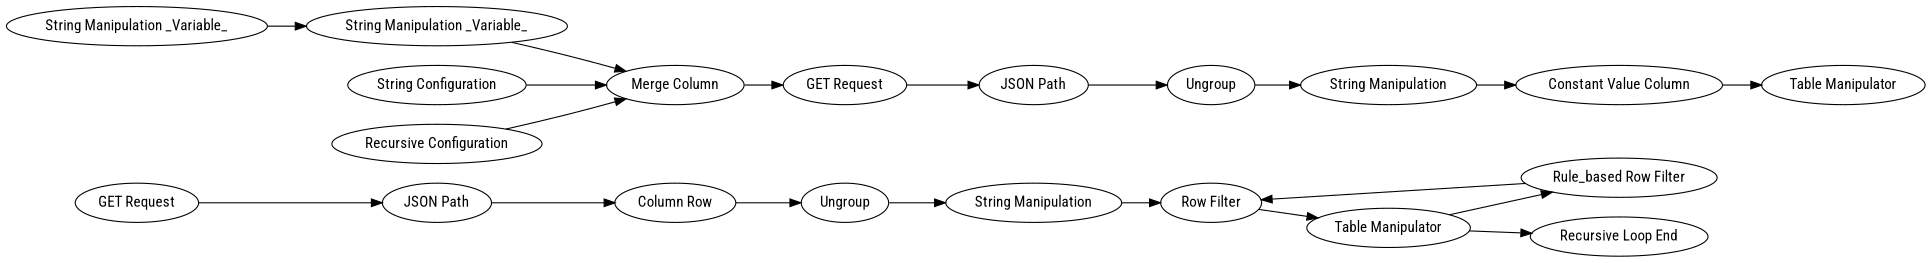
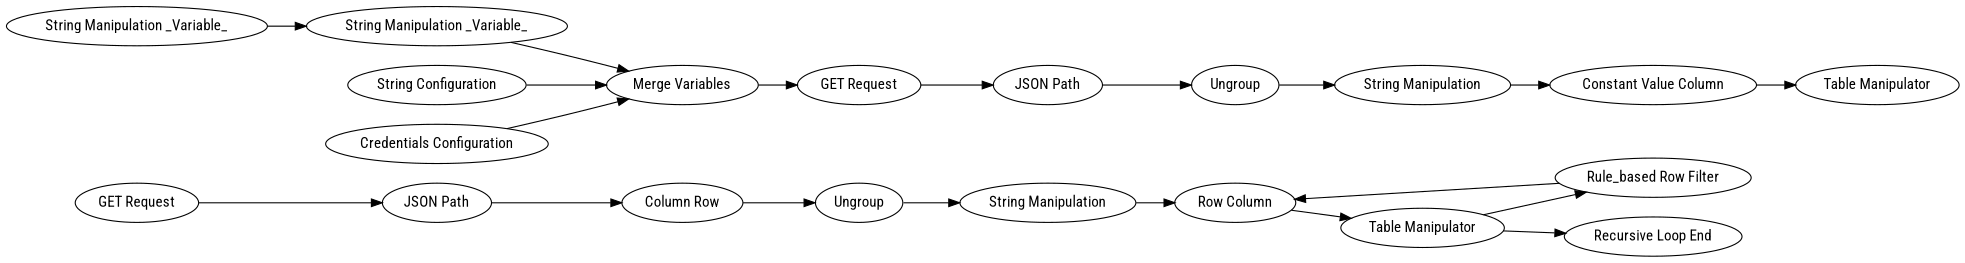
(675, 85) -> (682, 85)
(437, 144) -> (437, 144)
(1211, 203) -> (1235, 203)
